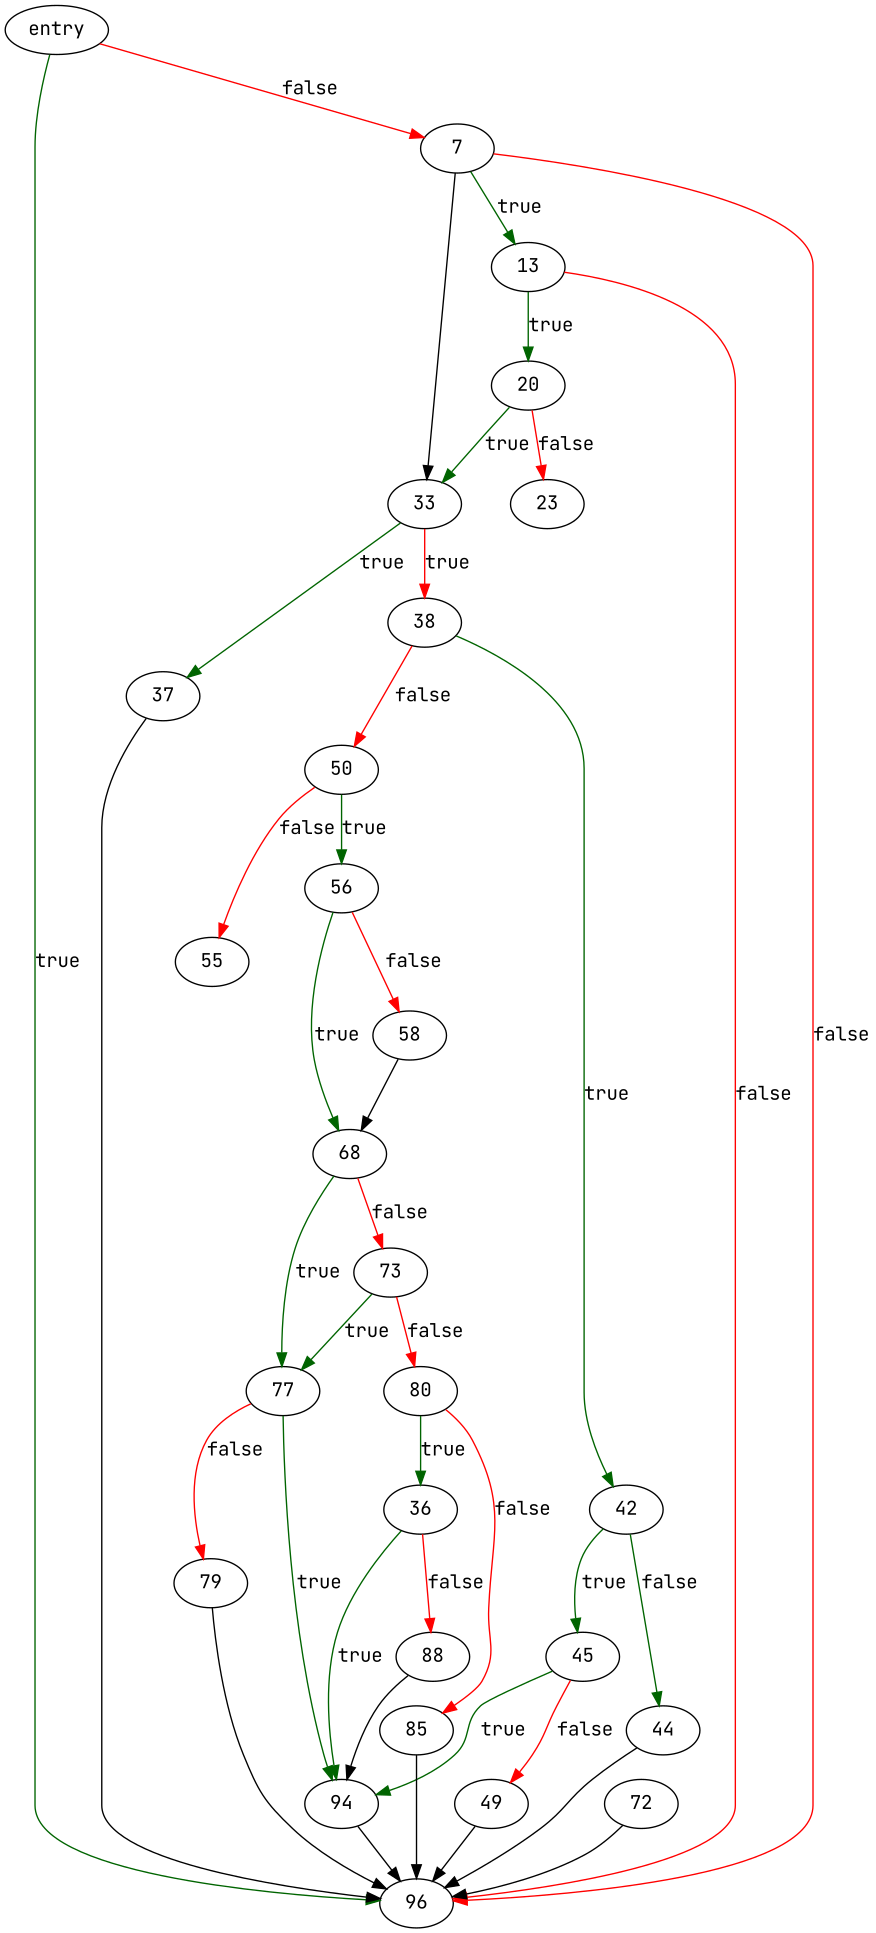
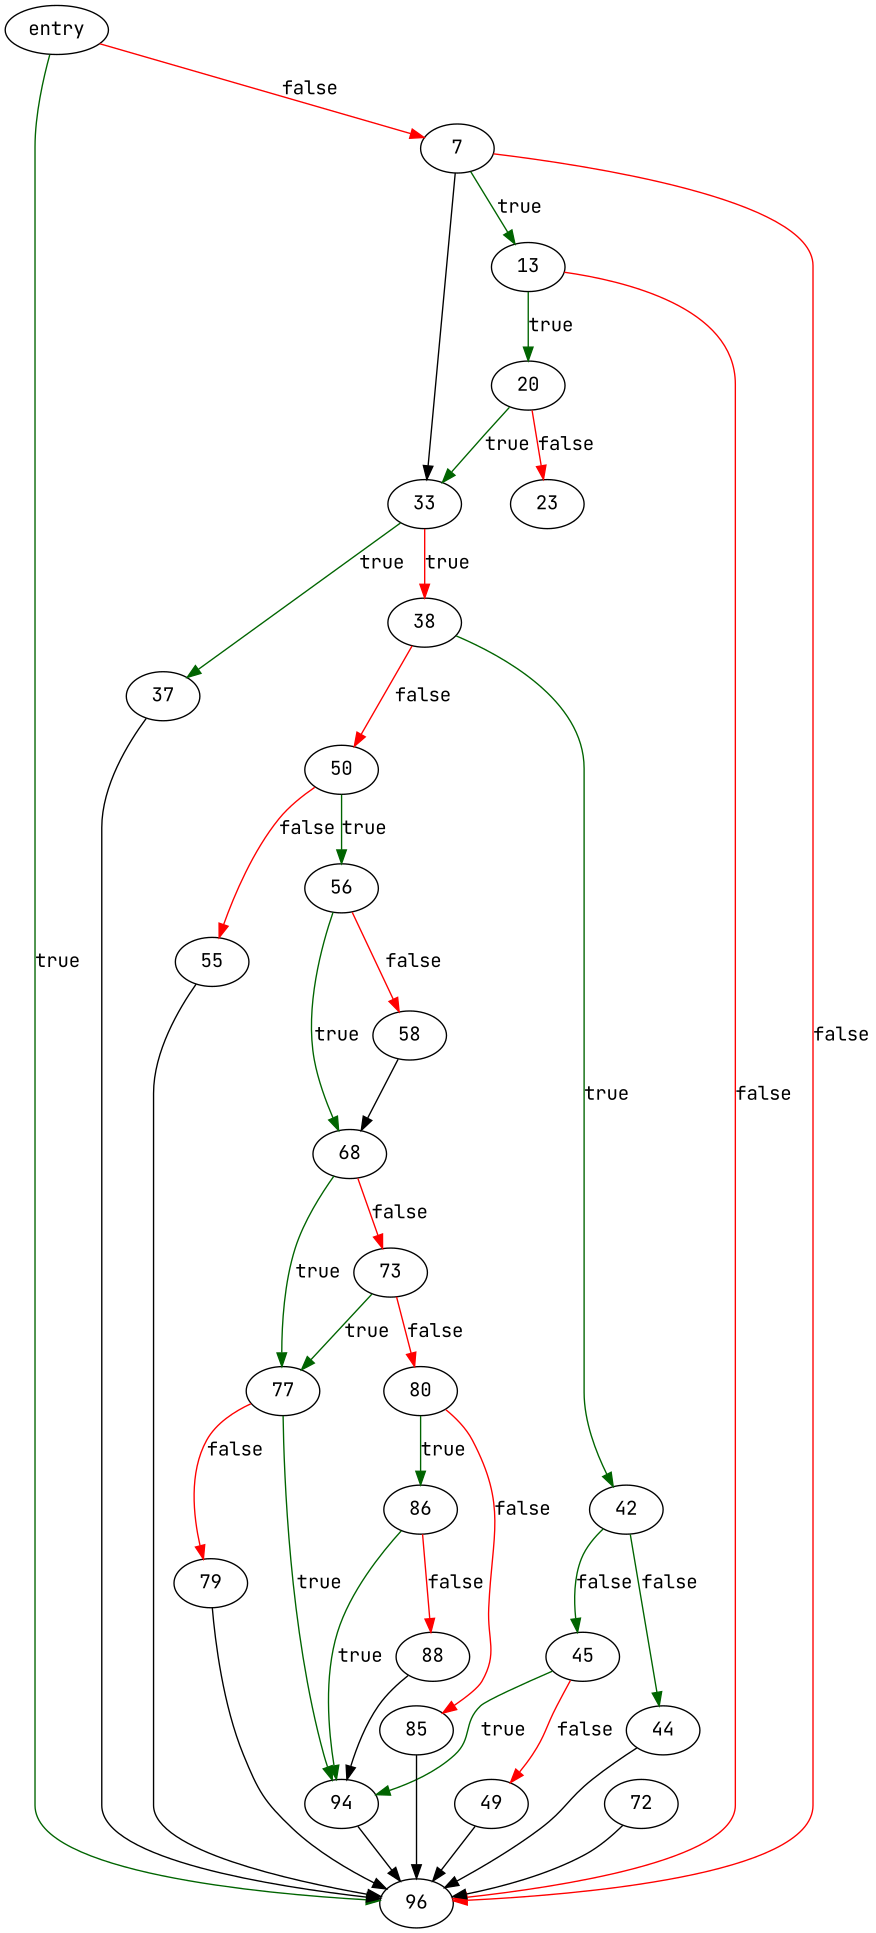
none -> (154, 1510)
(421, 1510) -> (421, 1510)
(605, 1583) -> (605, 1583)
